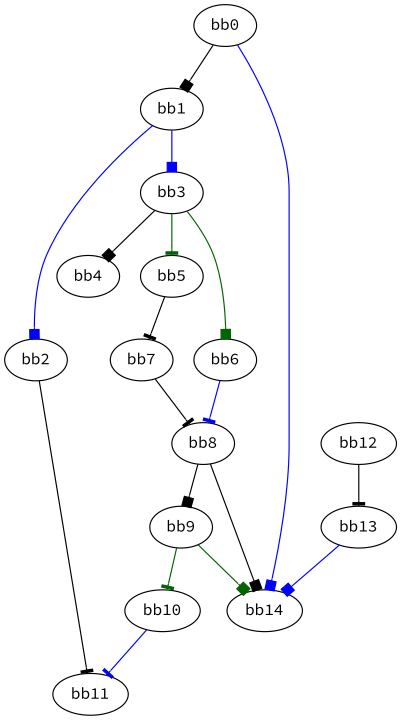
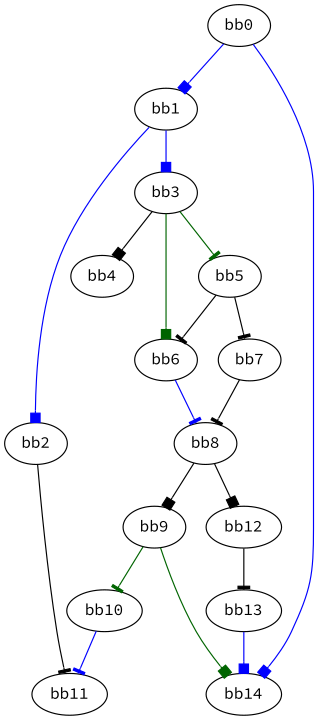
(202, 62) -> (207, 63)
none -> (200, 316)
(232, 521) -> (222, 480)
